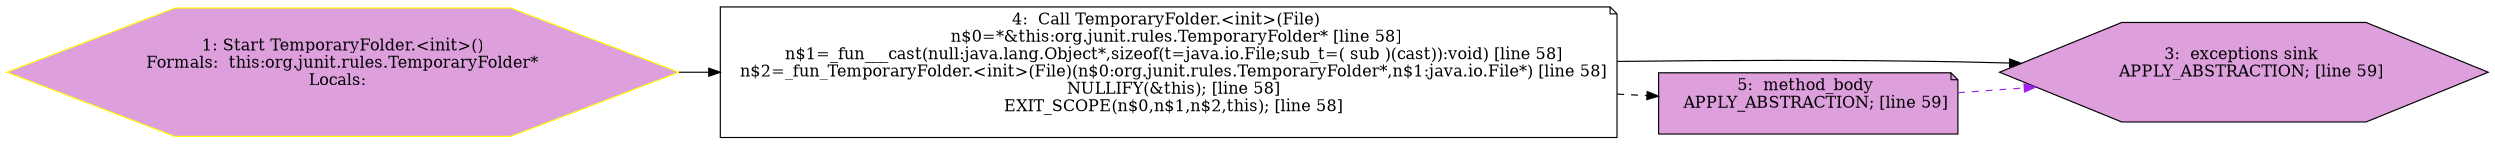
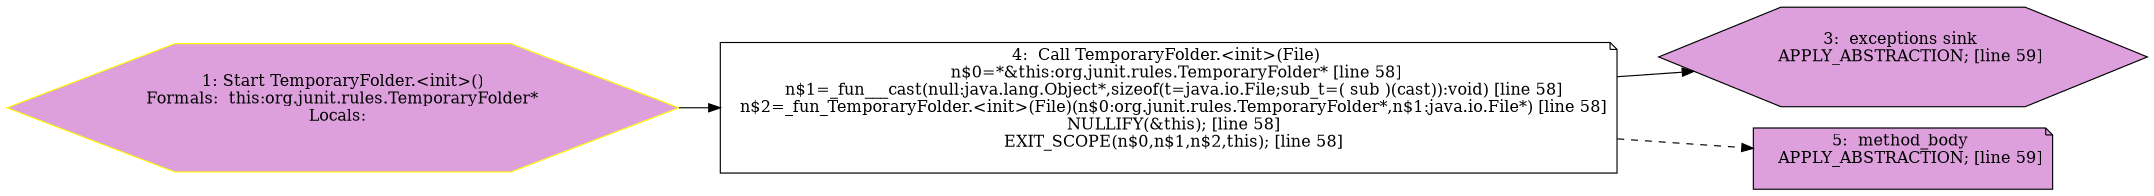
(1991, 90) -> none
